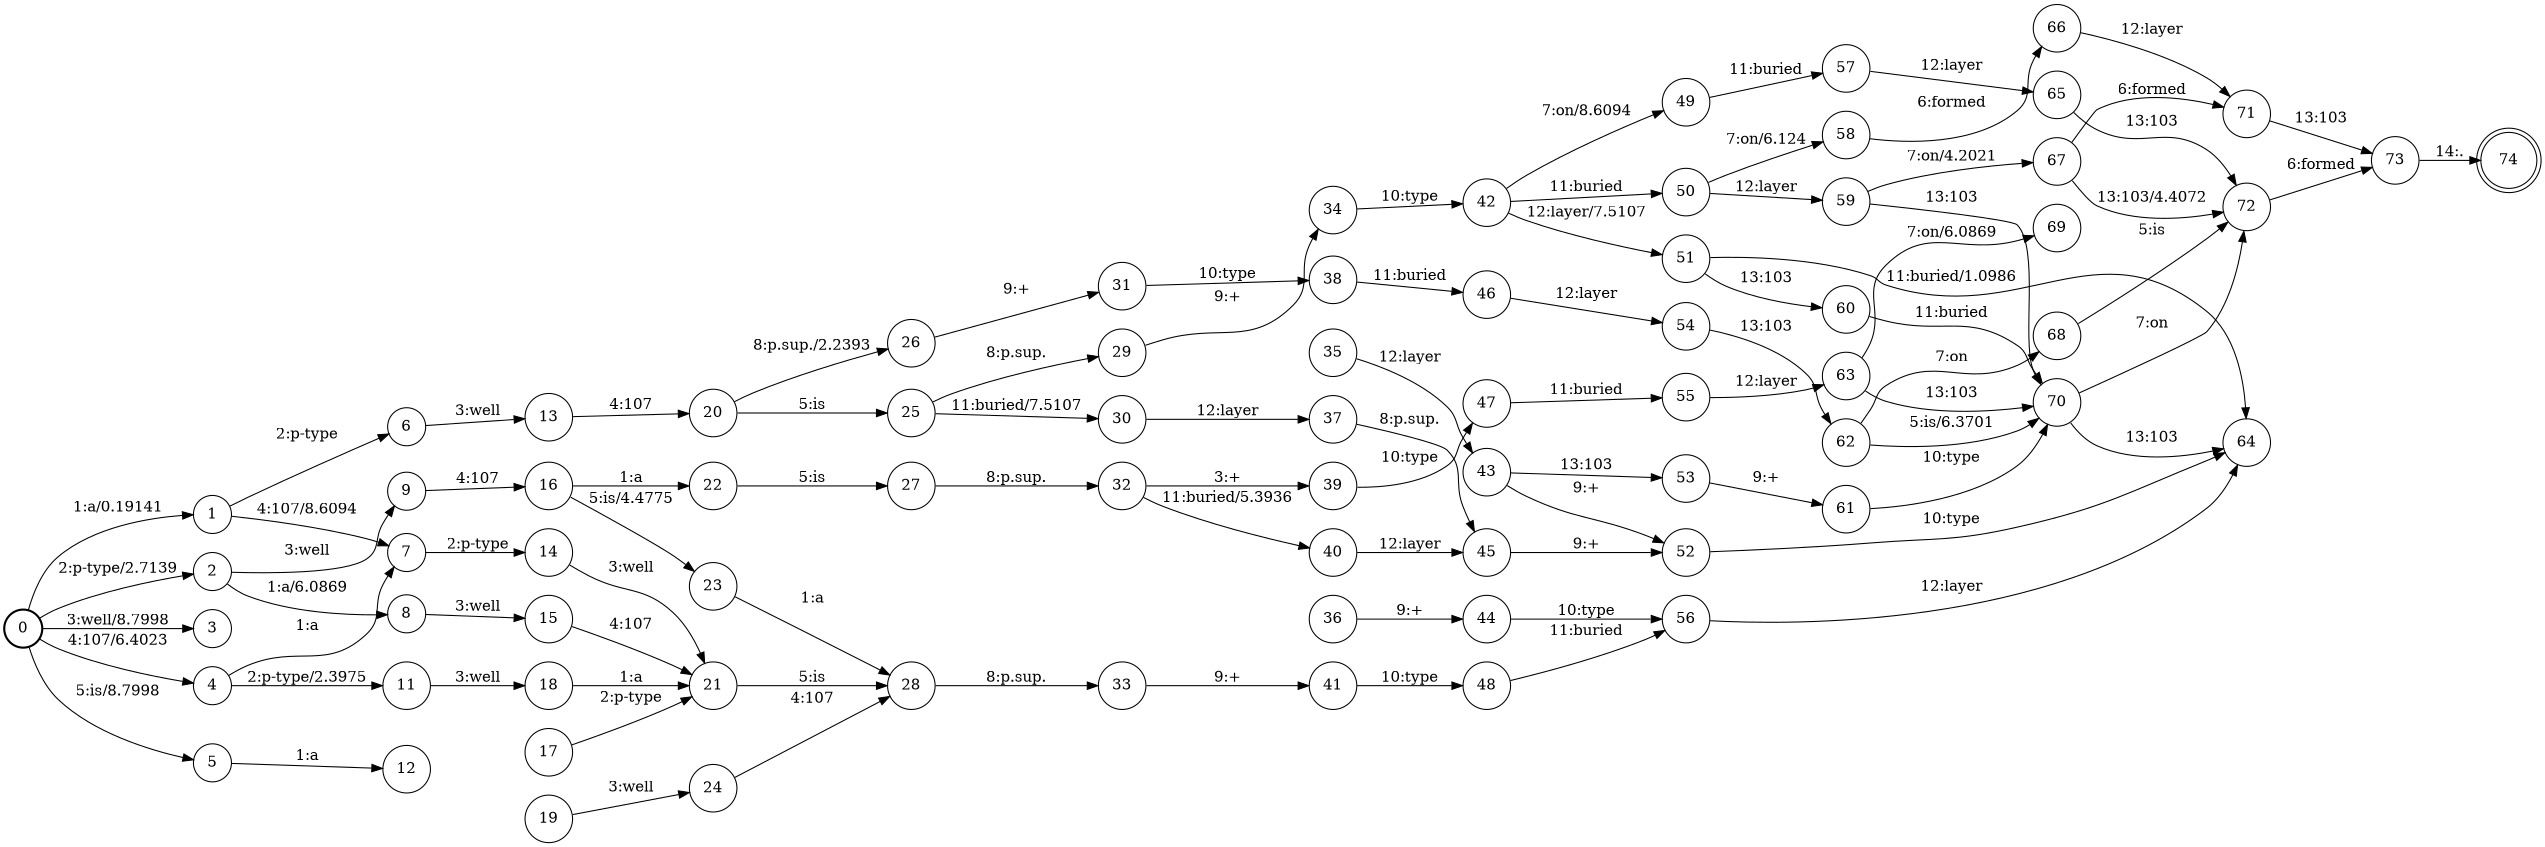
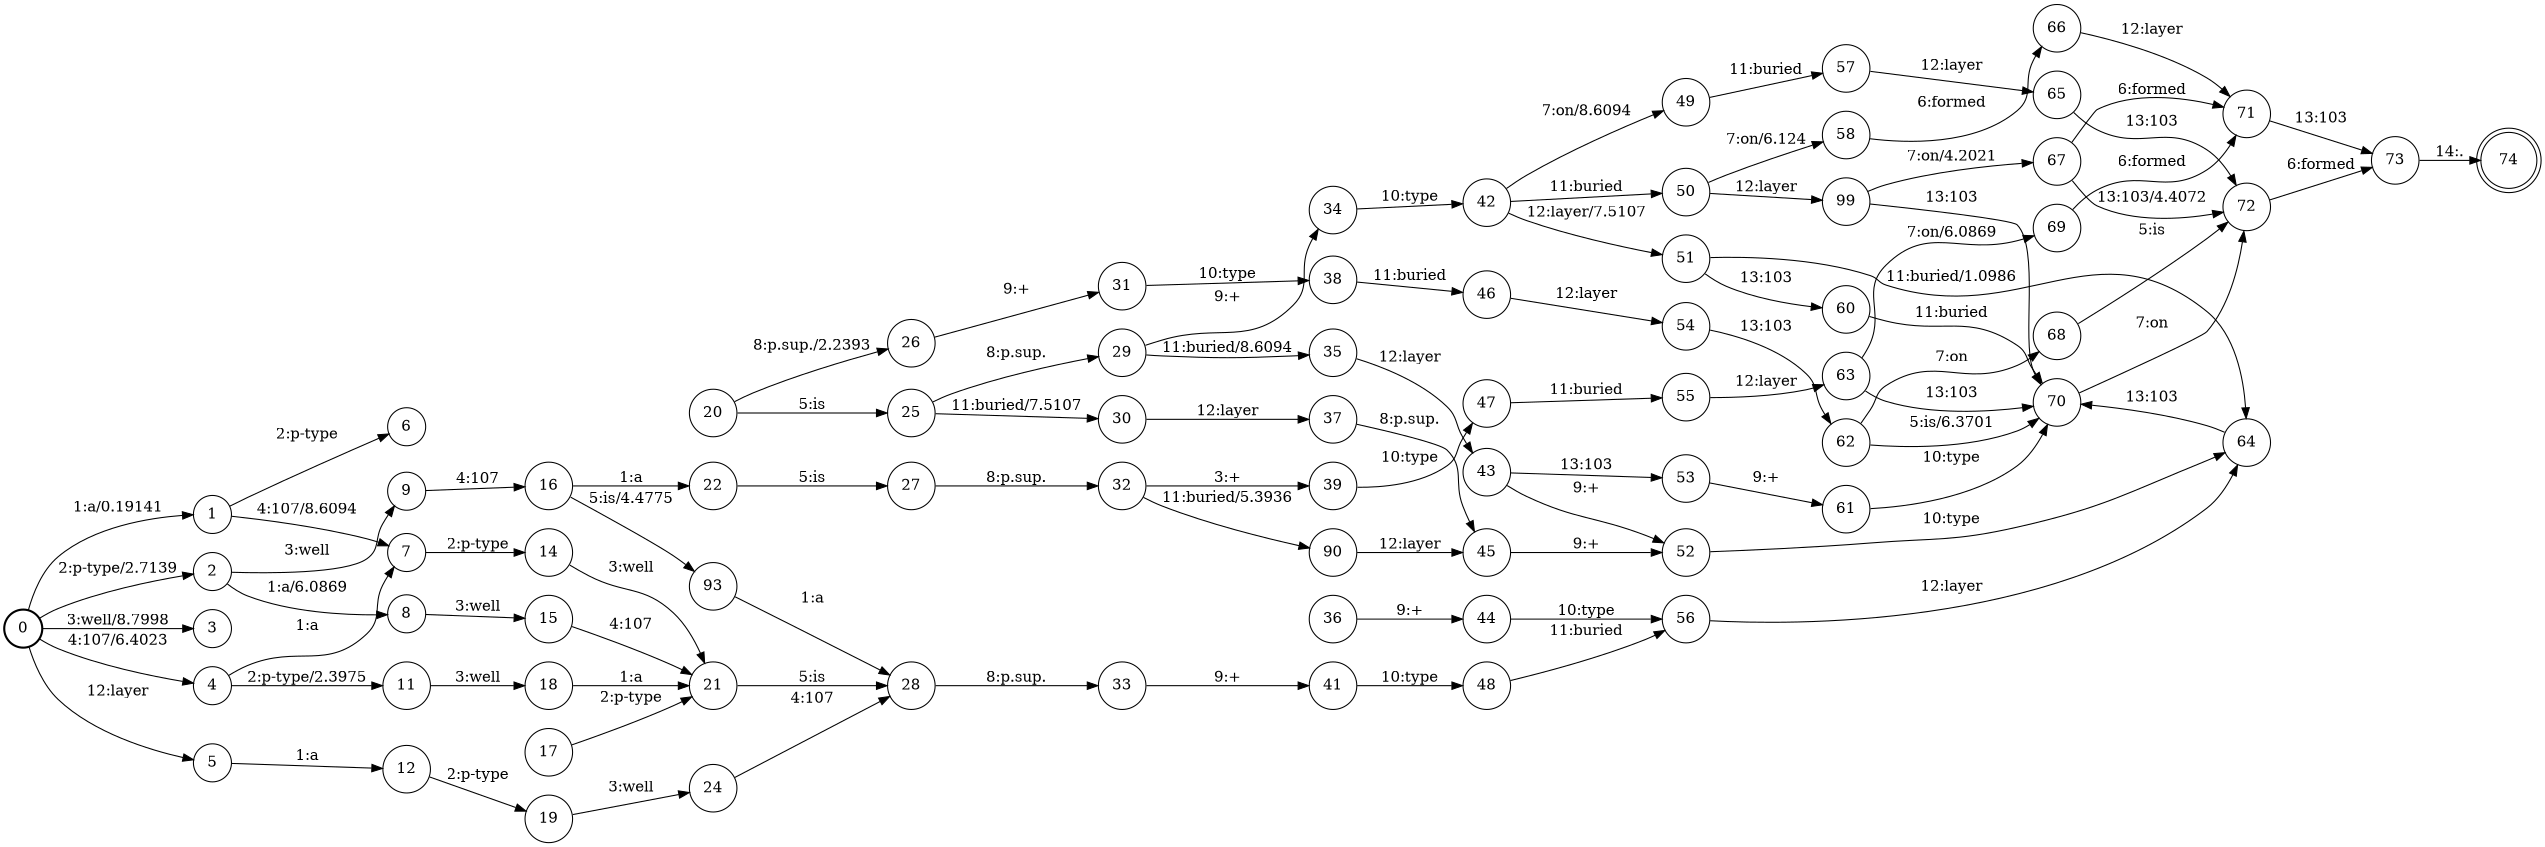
none -> (2154, 182)
(1846, 202) -> (1846, 202)
none -> (1222, 358)
(549, 417) -> none
(2137, 456) -> (2159, 415)
(1333, 553) -> (1333, 553)
(713, 586) -> (713, 586)
(118, 692) -> (118, 692)
none -> (473, 792)
